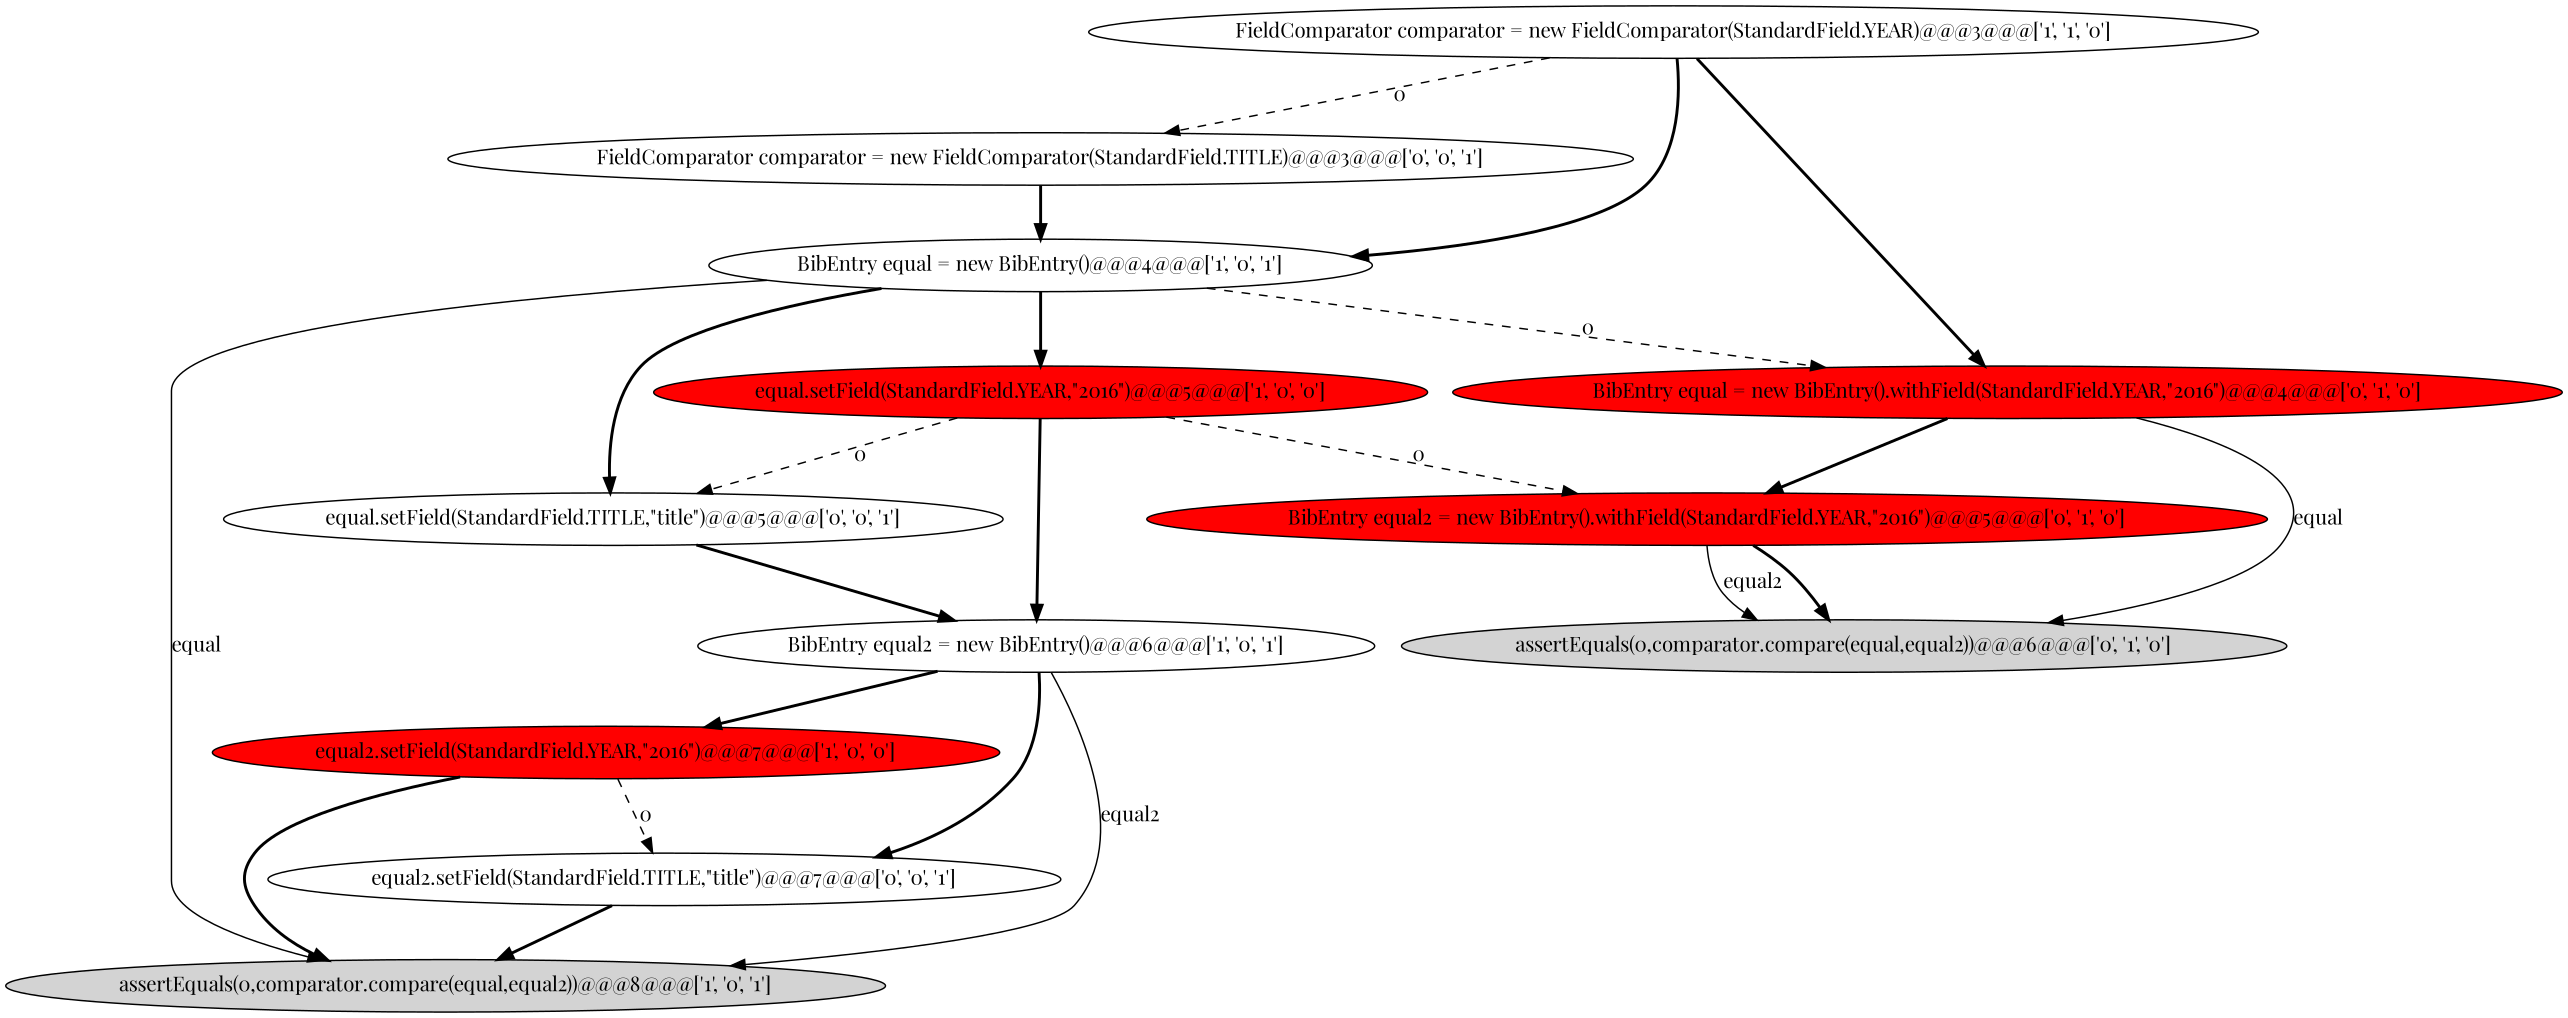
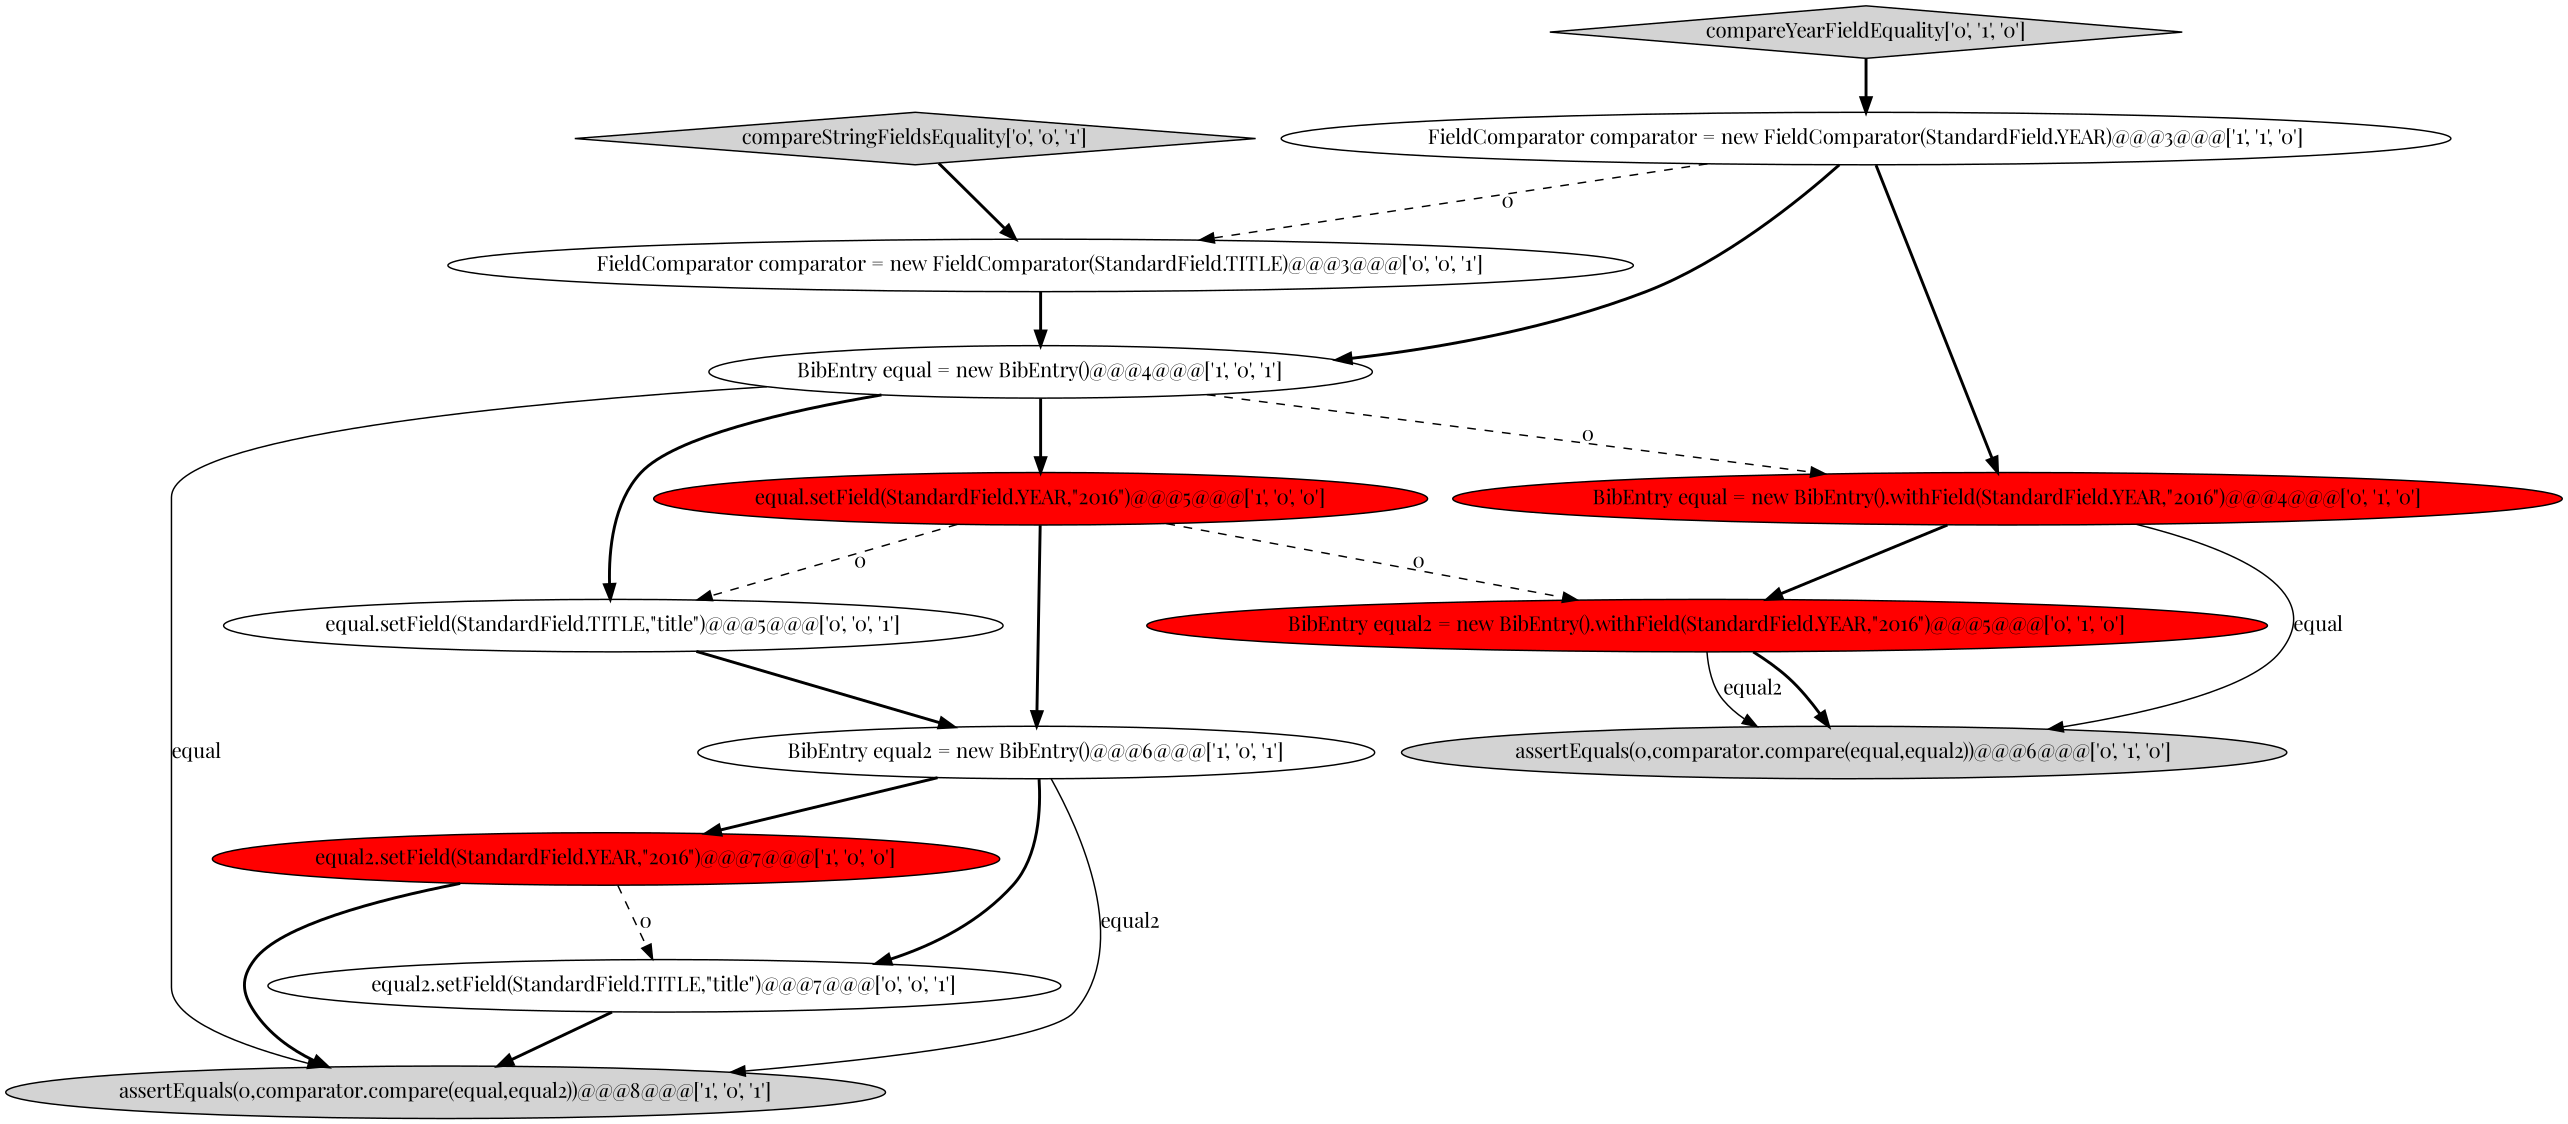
none -> (1866, 32)
none -> (915, 139)
